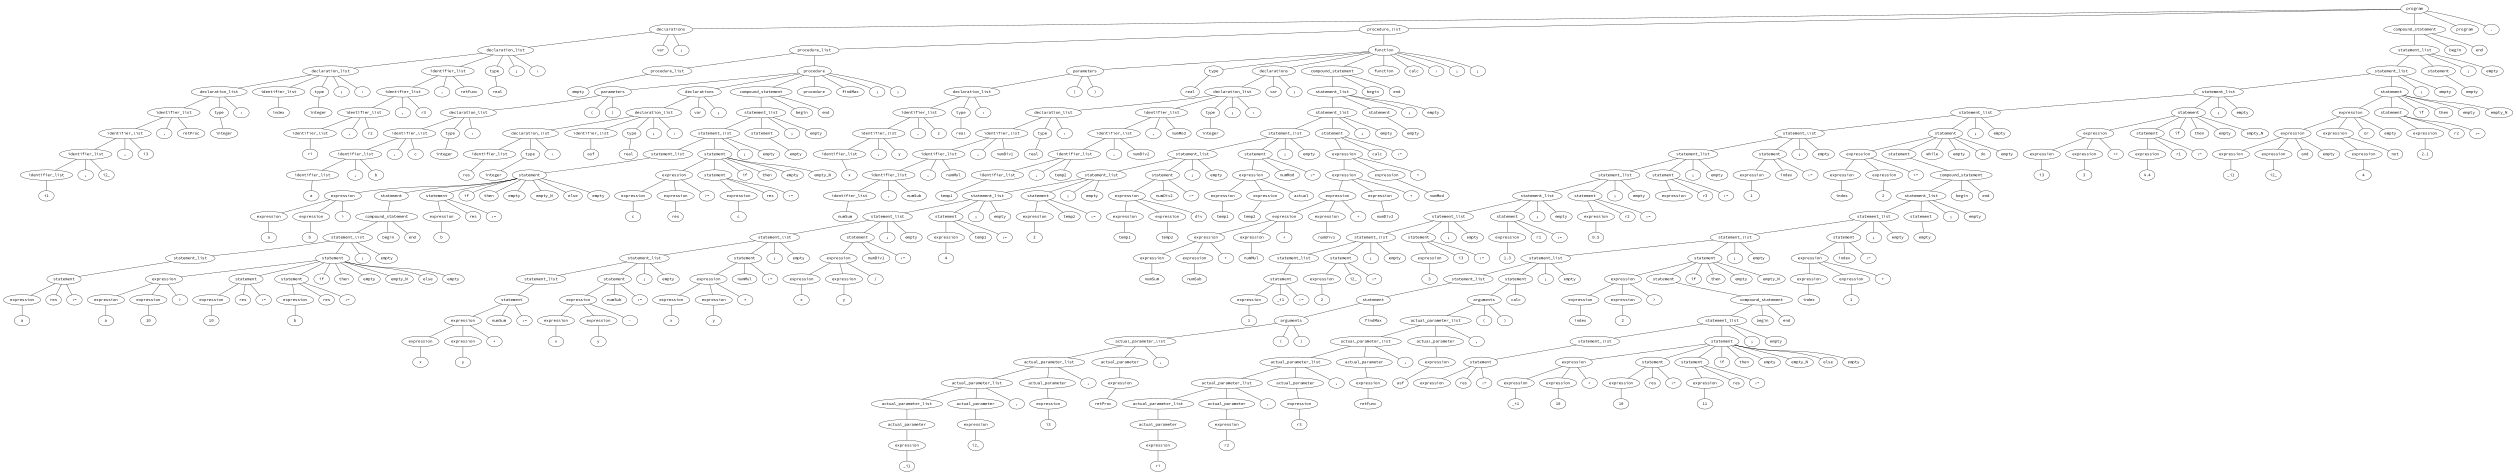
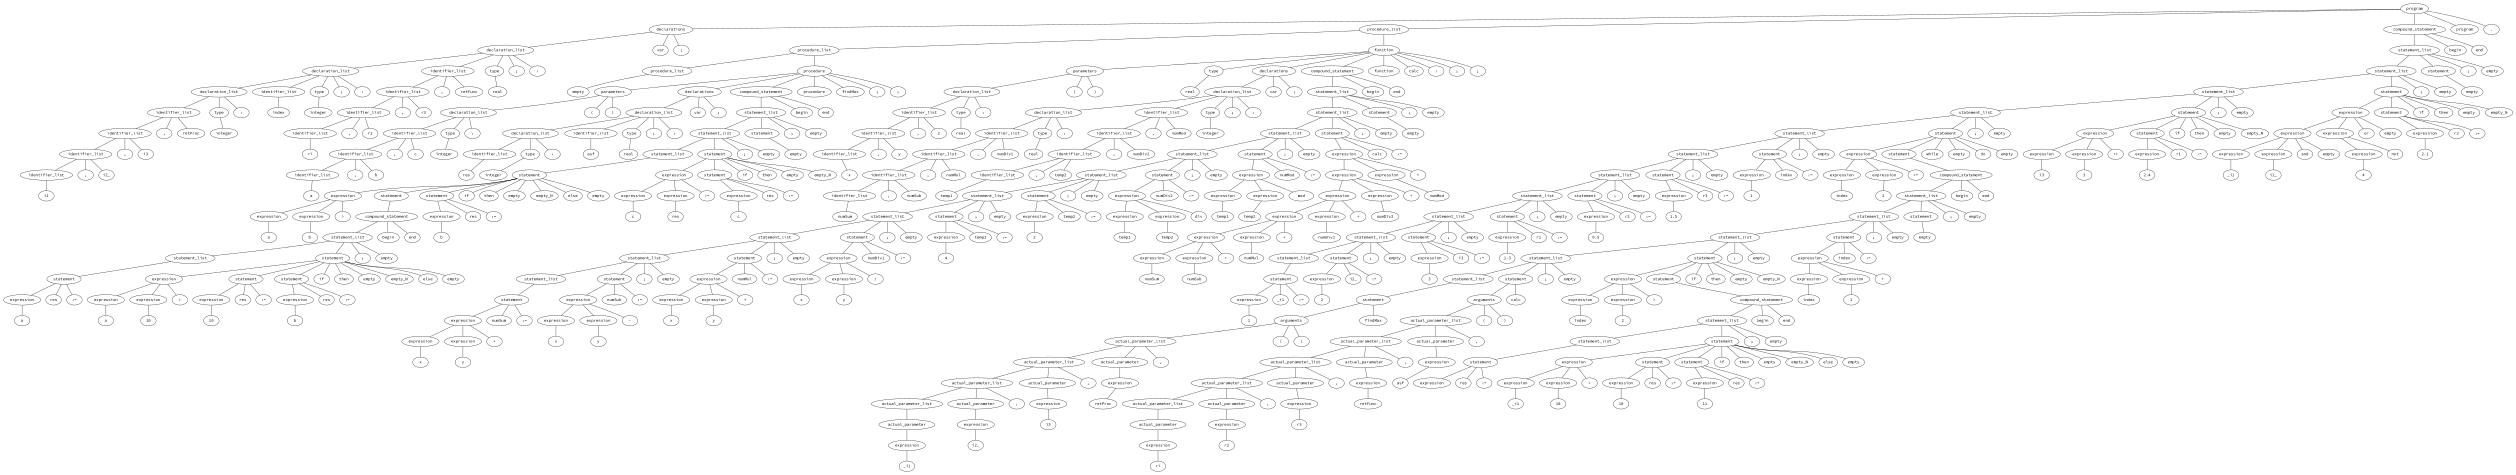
(2147, 175) -> (2147, 175)
(1301, 196) -> (1301, 196)
none -> (1674, 217)
